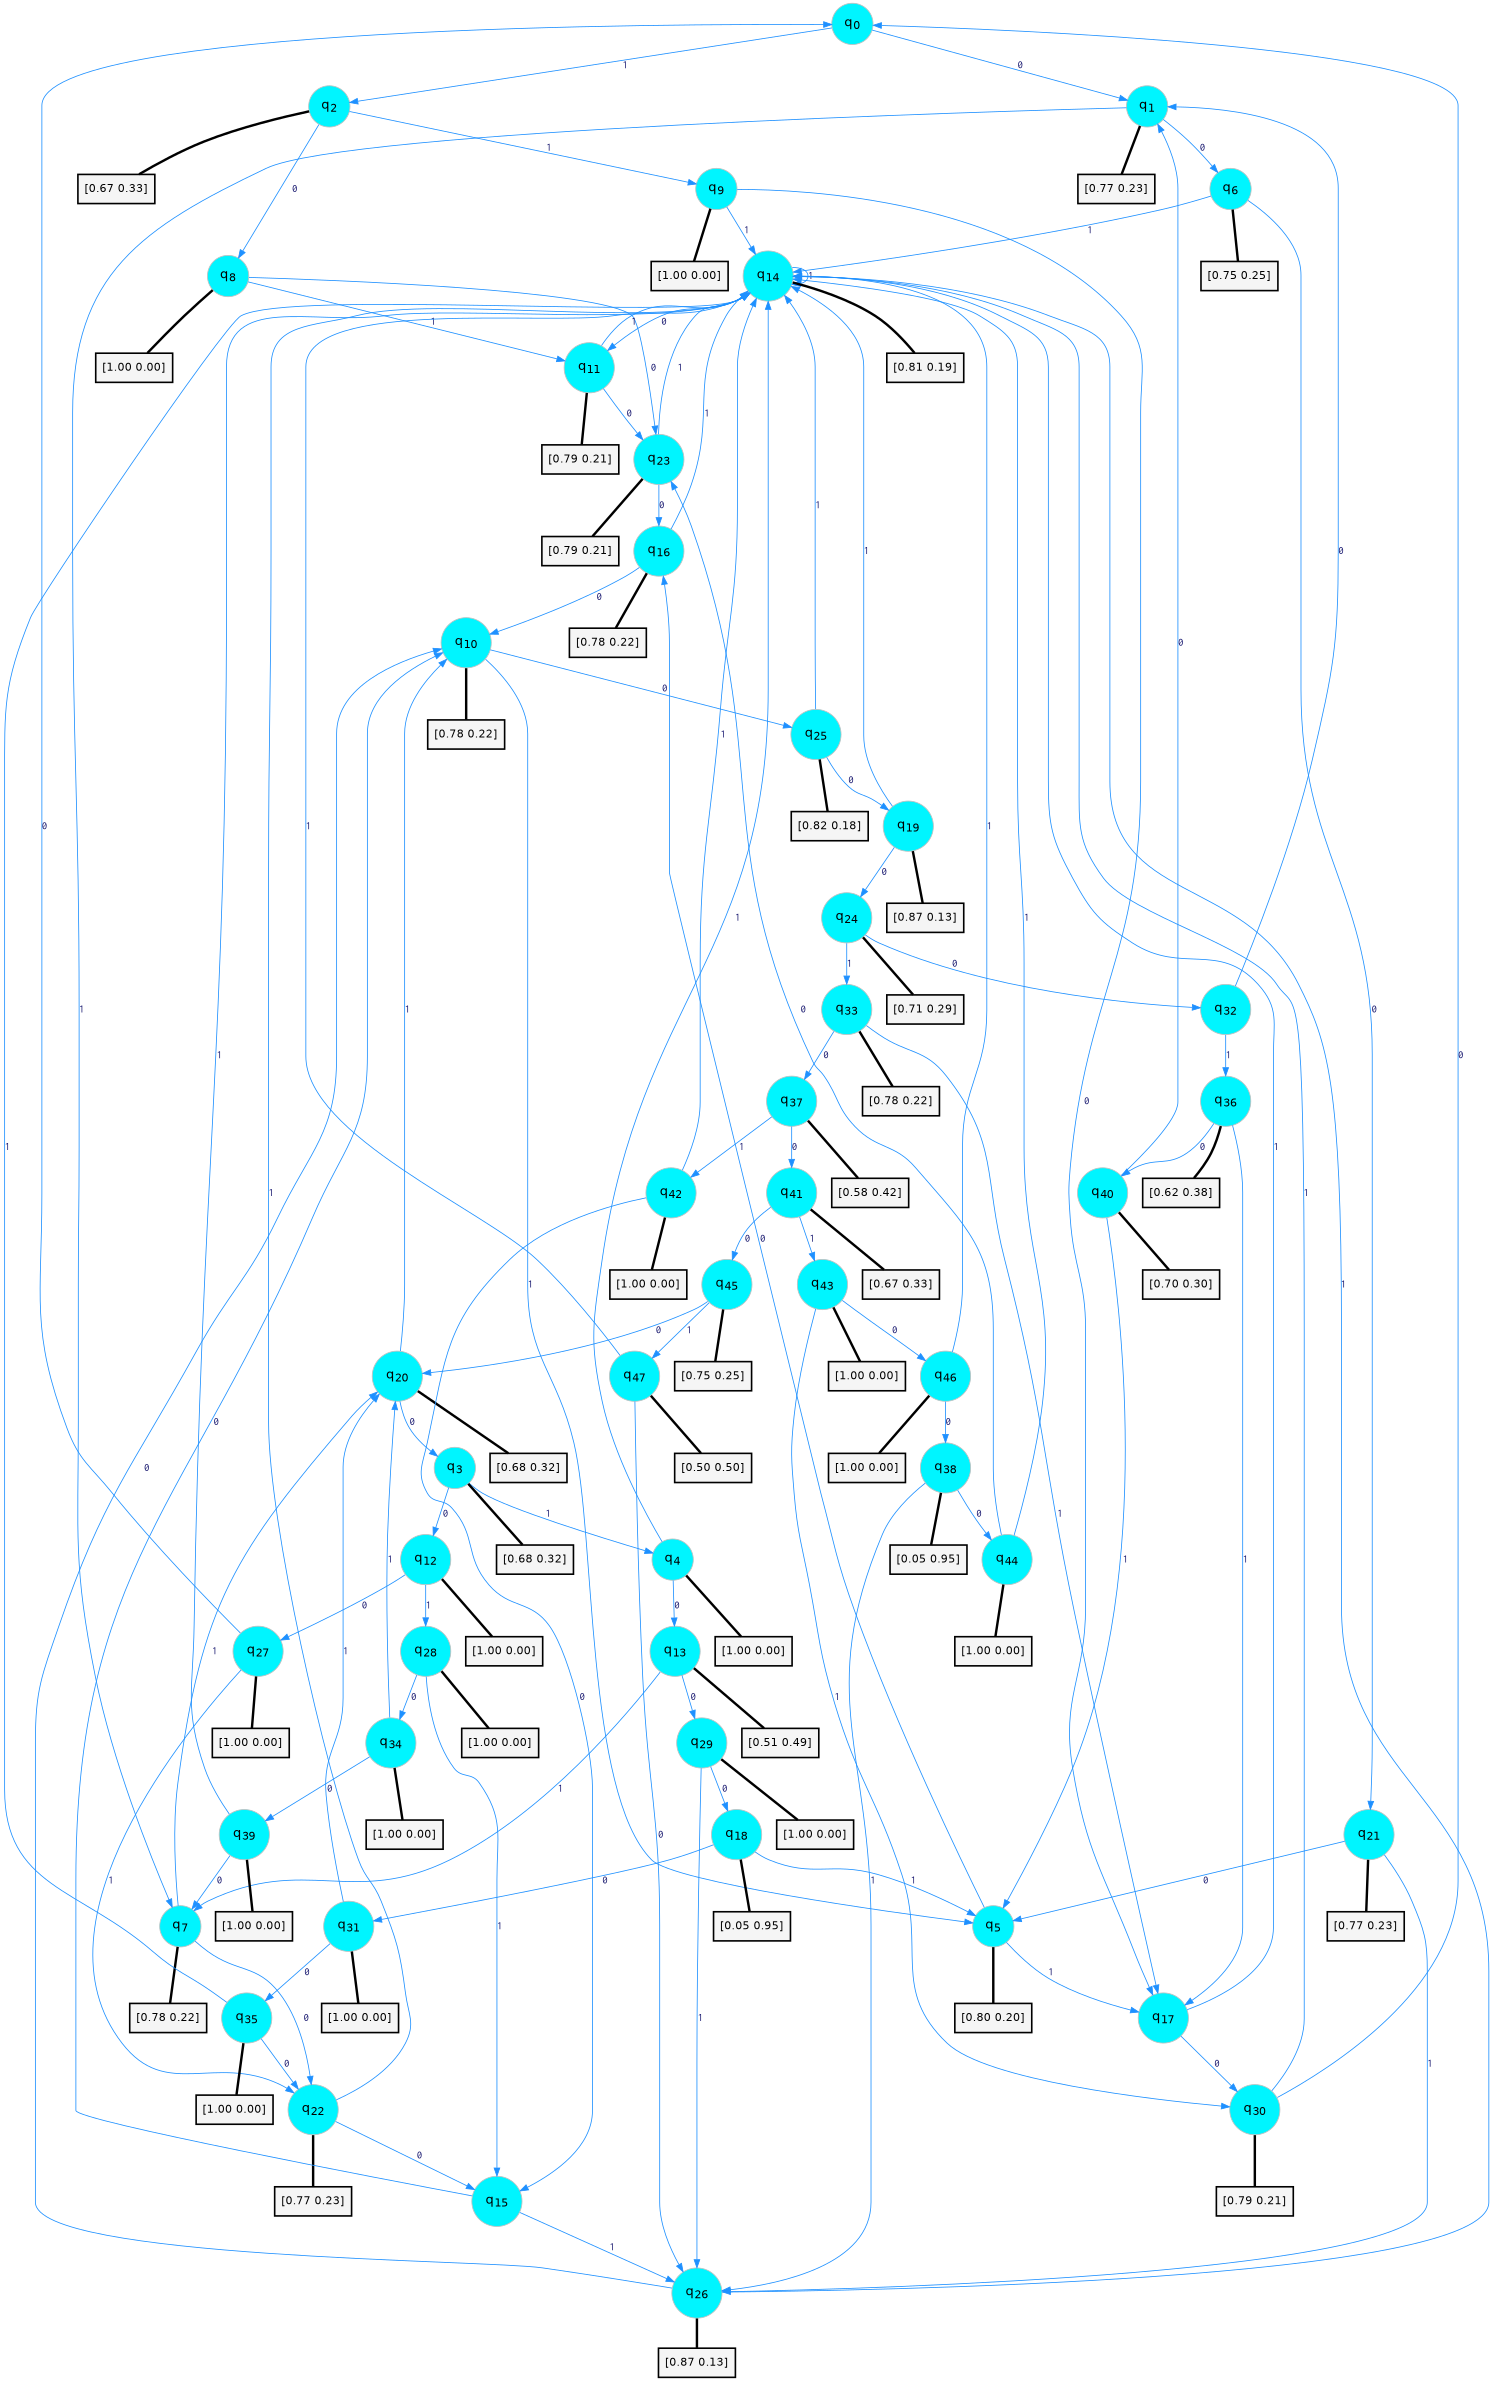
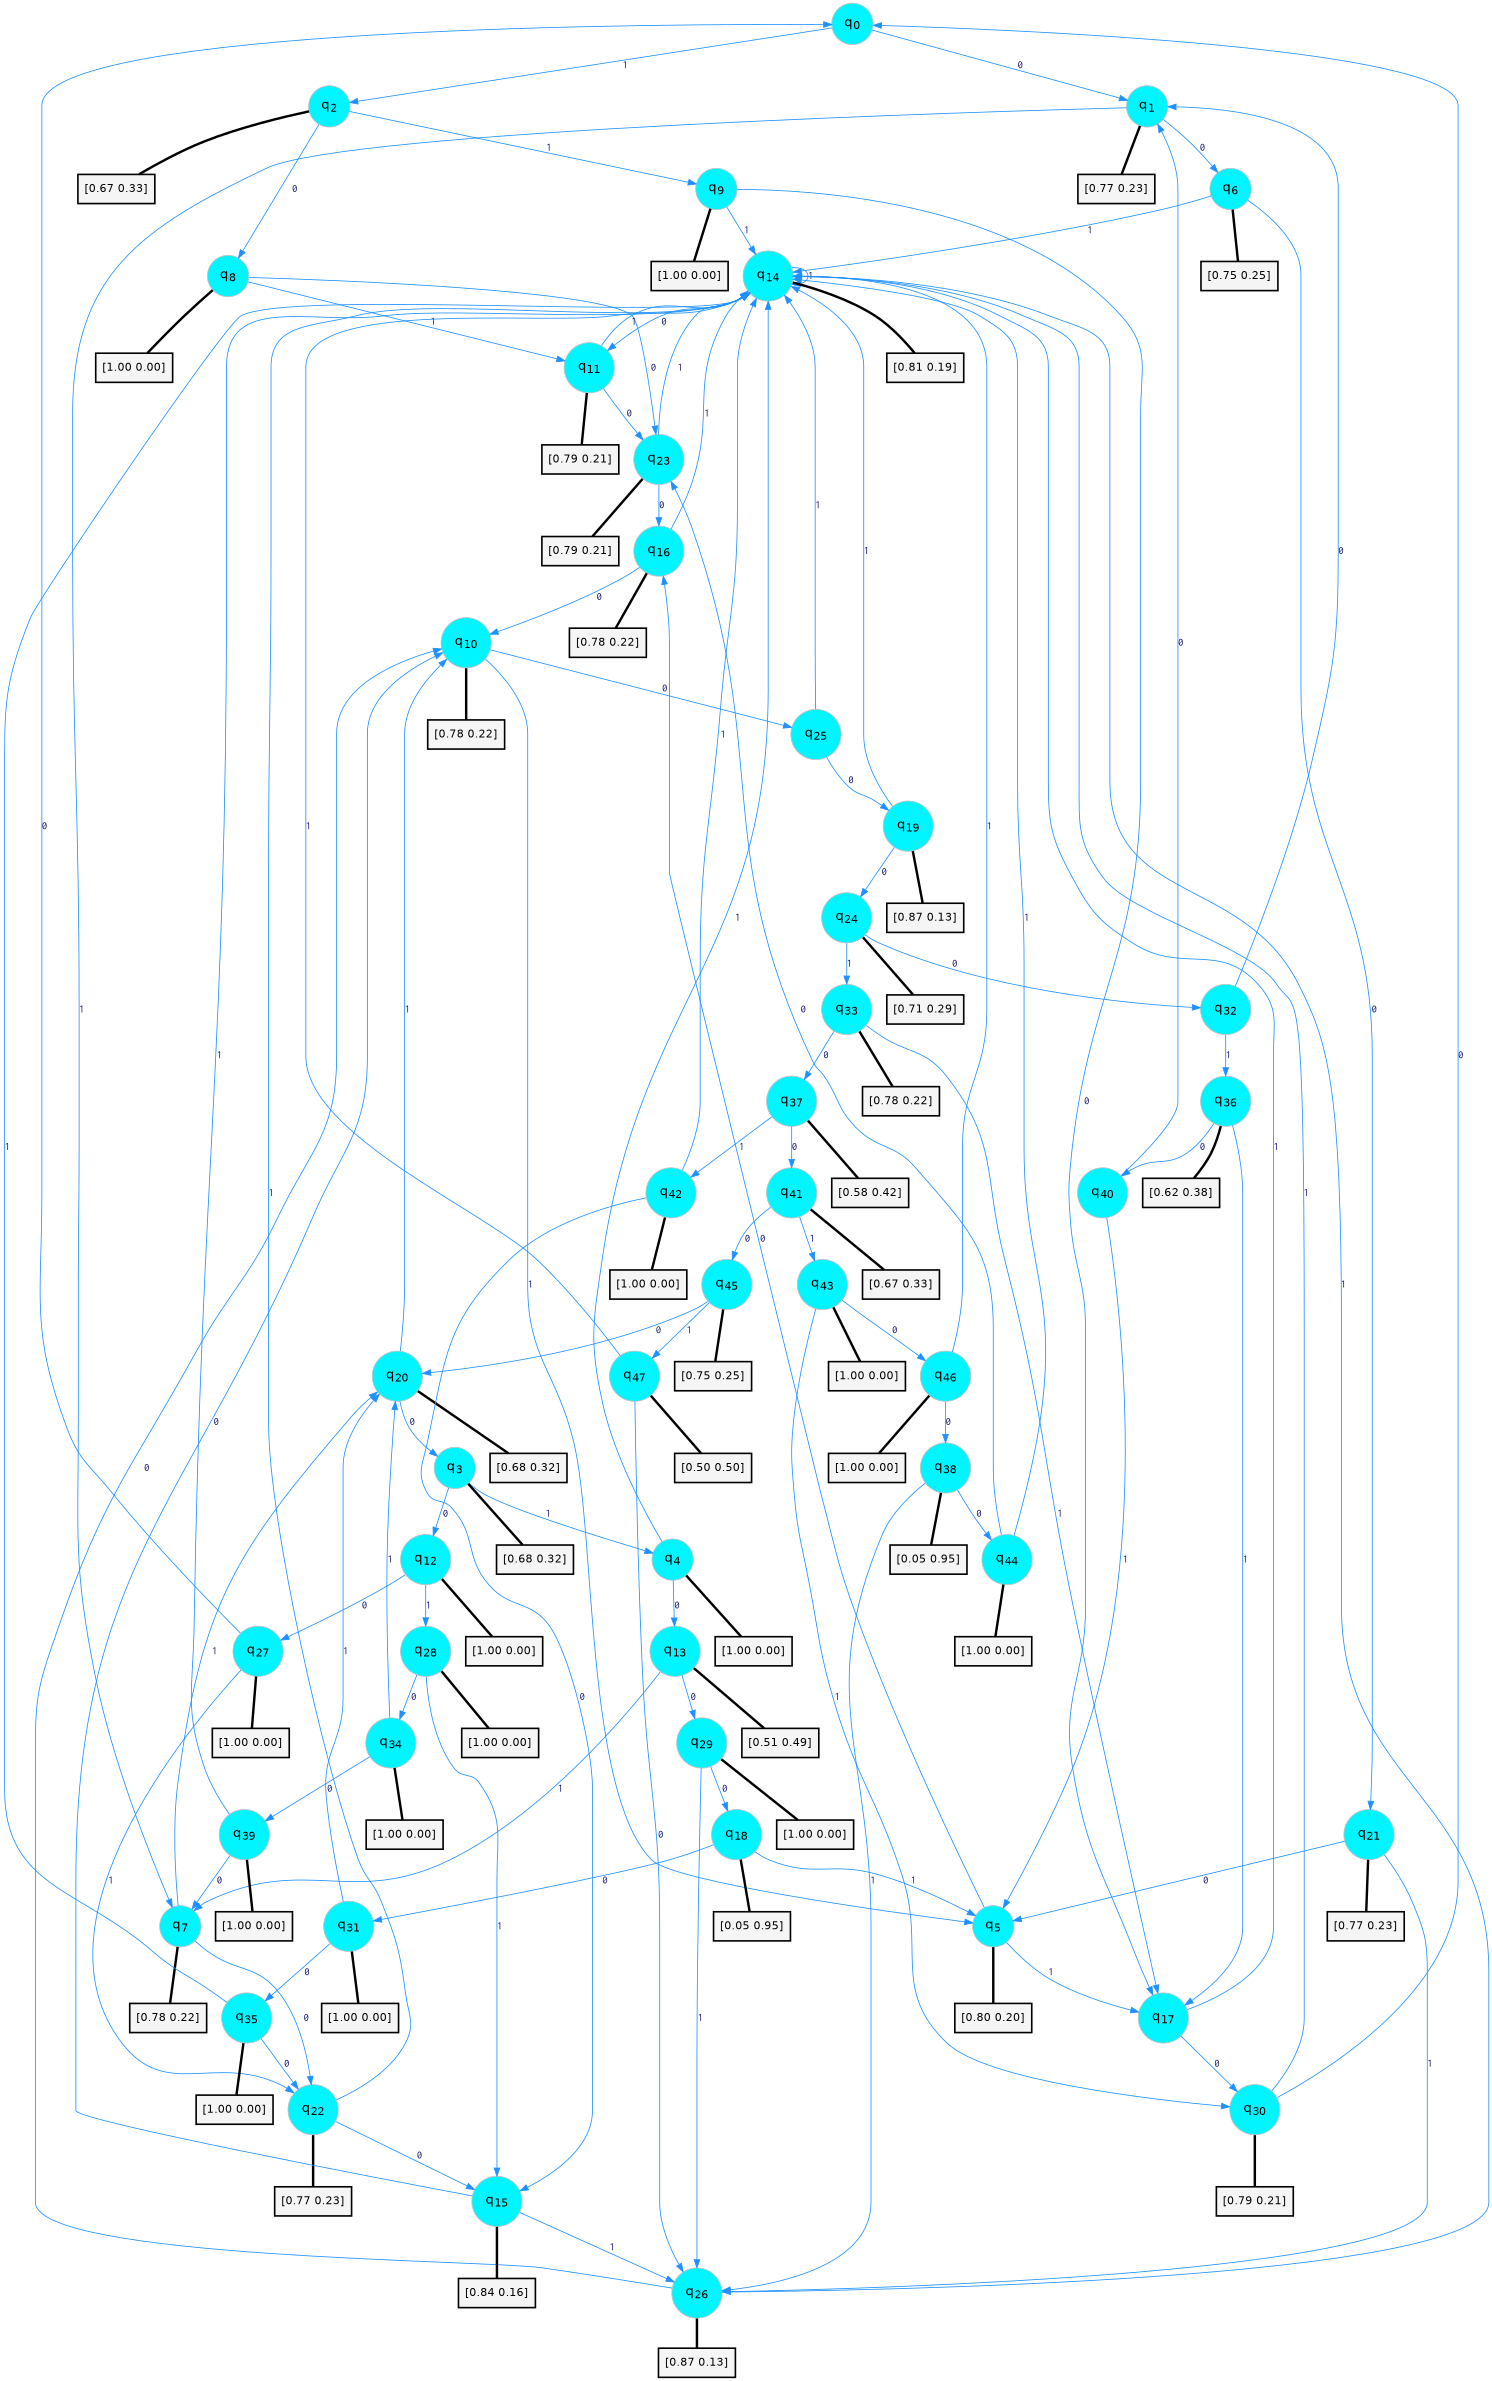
(830, 826) -> none
(1181, 1285) -> none
none -> (497, 2293)
